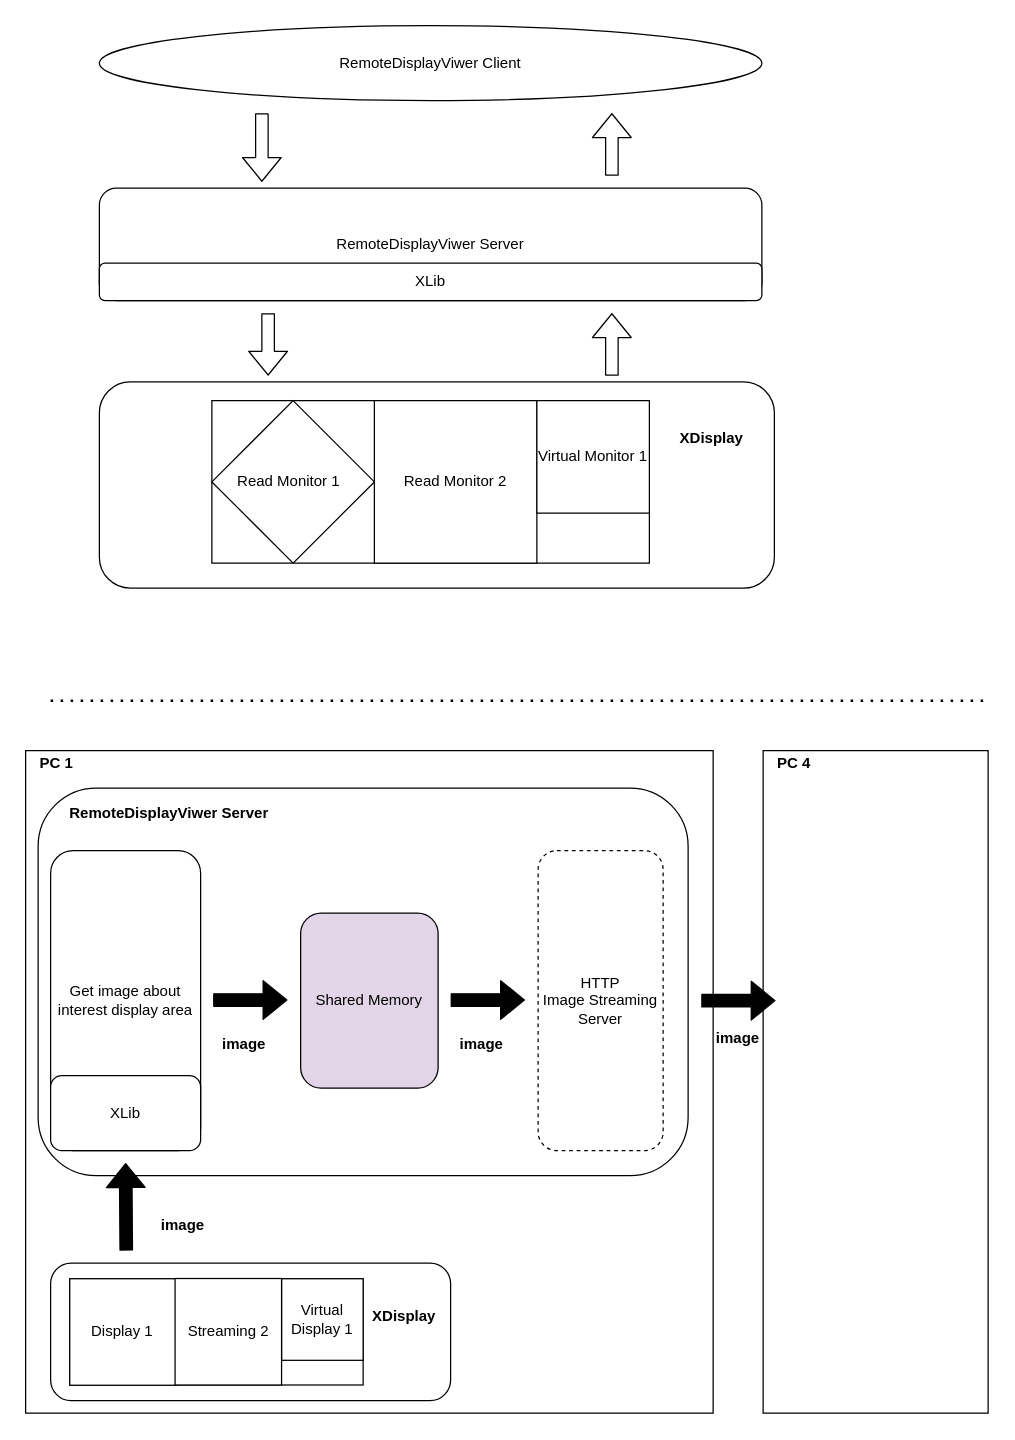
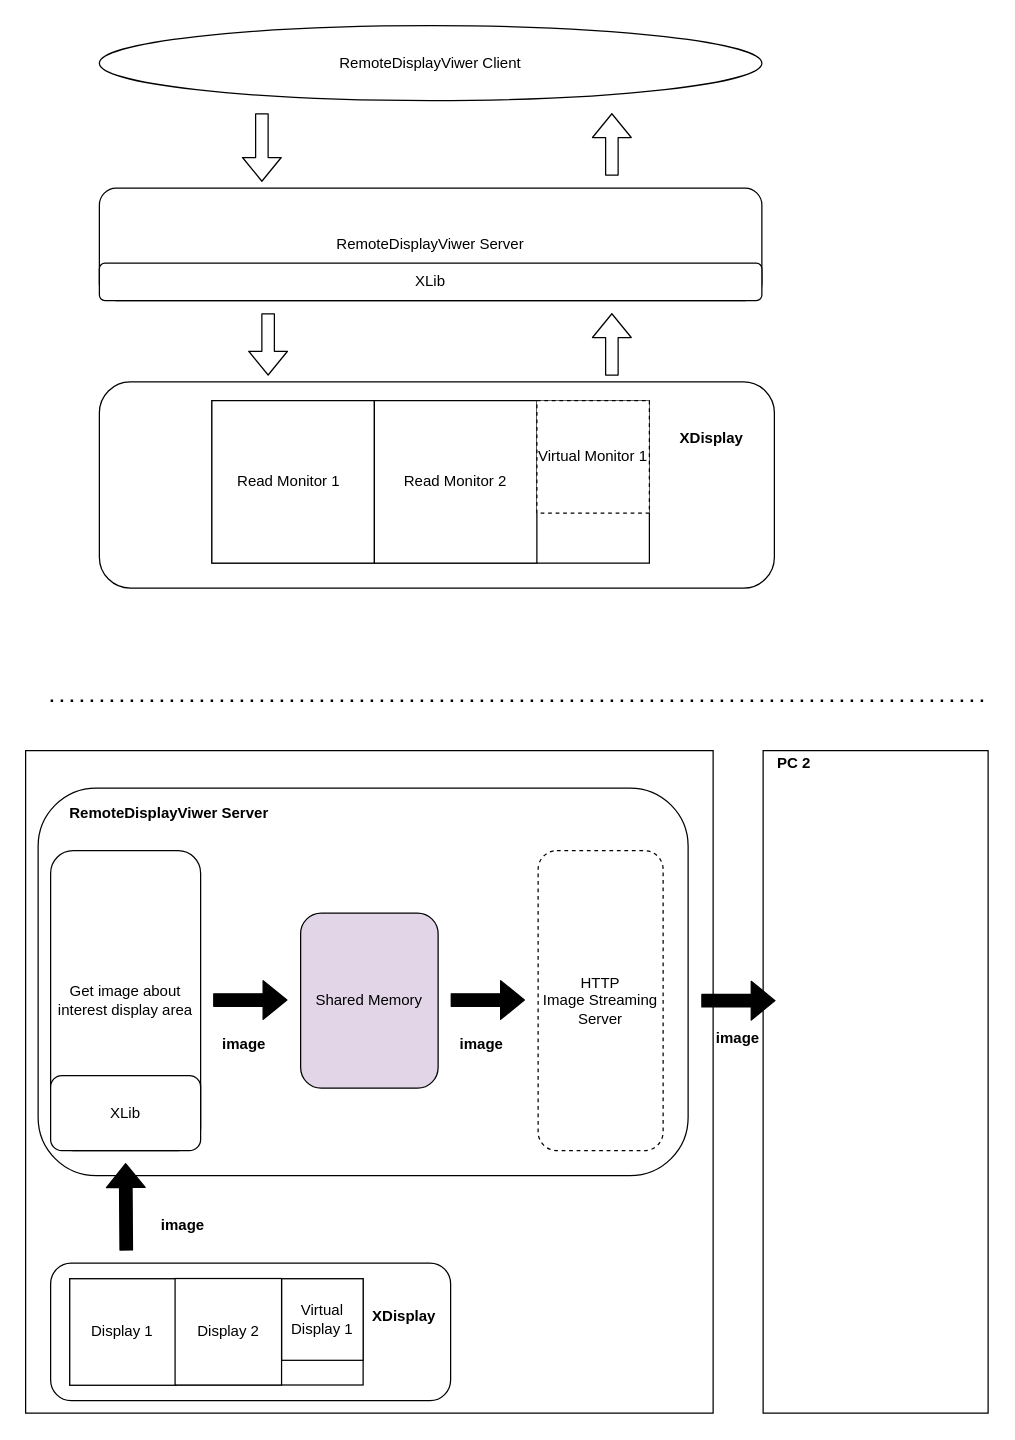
(593, 457) -> (593, 457)
(293, 482) -> (293, 482)
(57, 763) -> none
(794, 763) -> (794, 763)
(229, 1332) -> (229, 1332)
